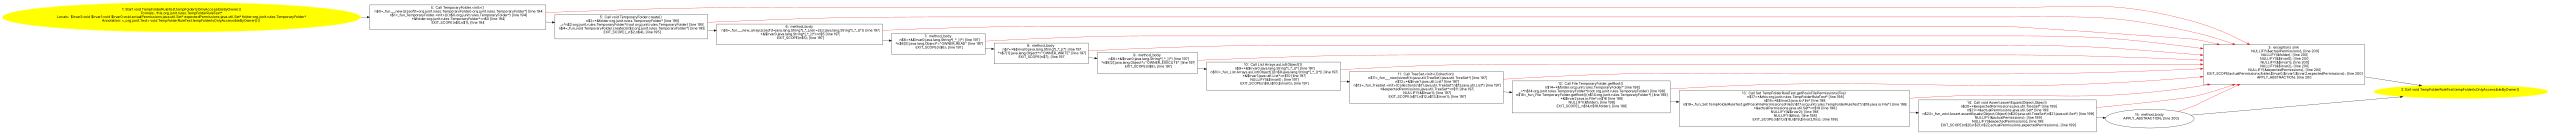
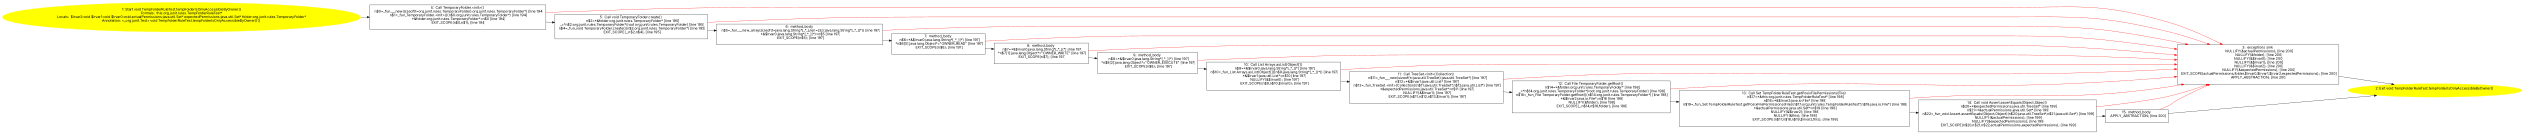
(2150, 119) -> (2137, 116)
